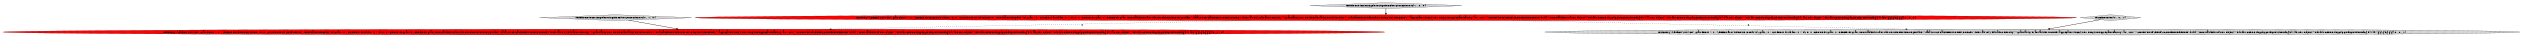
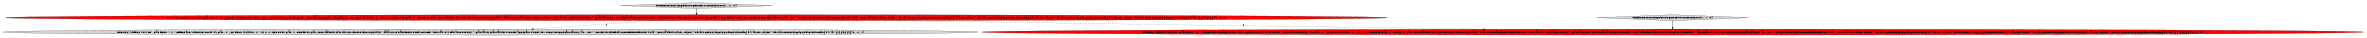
(2110, 18) -> none
